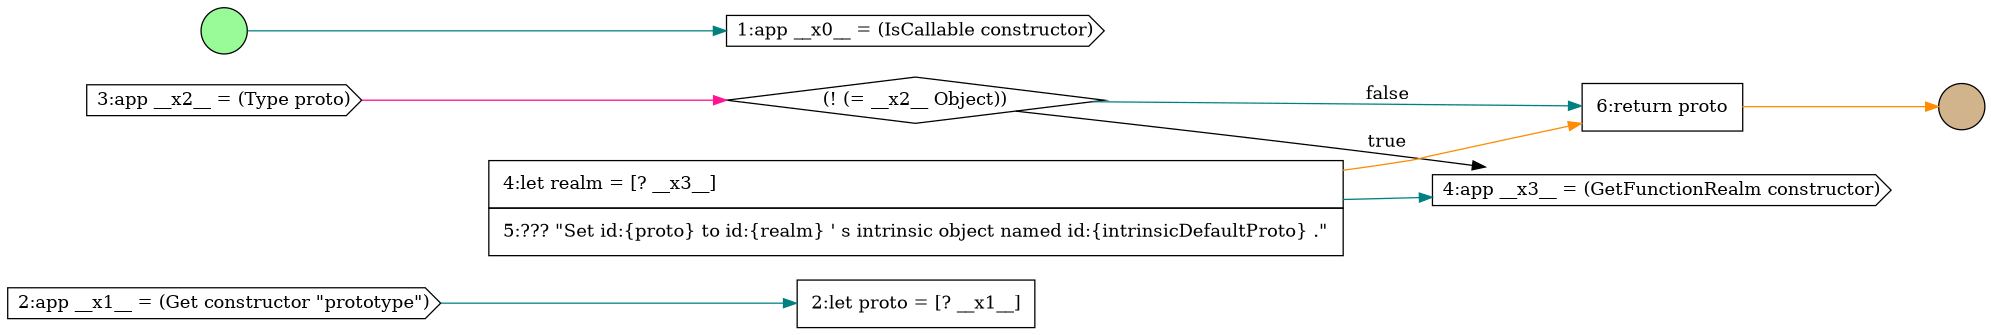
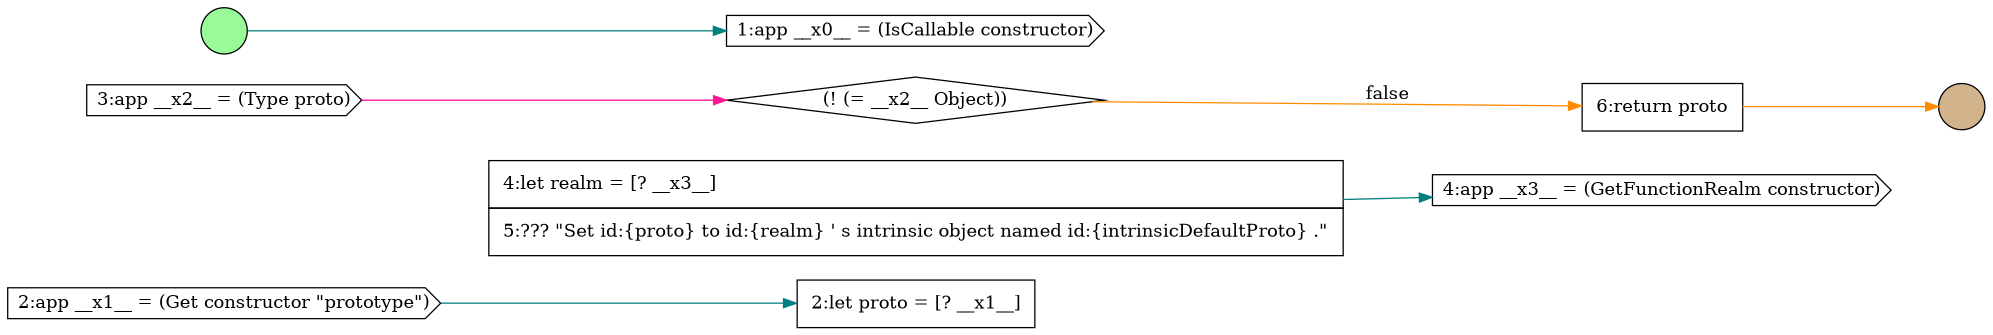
(1330, 104) -> (1330, 104)
(1244, 137) -> none
(1456, 150) -> none
